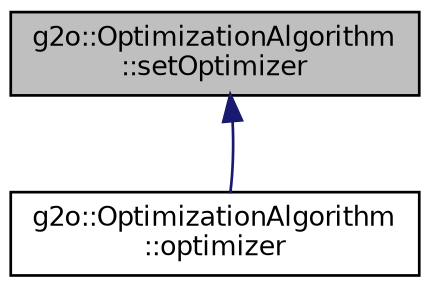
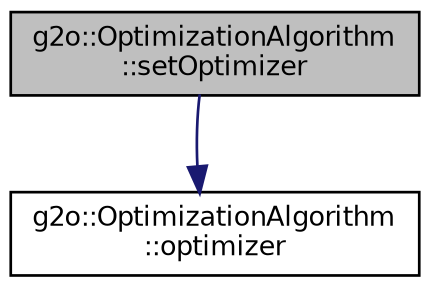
(233, 157) -> (197, 130)
